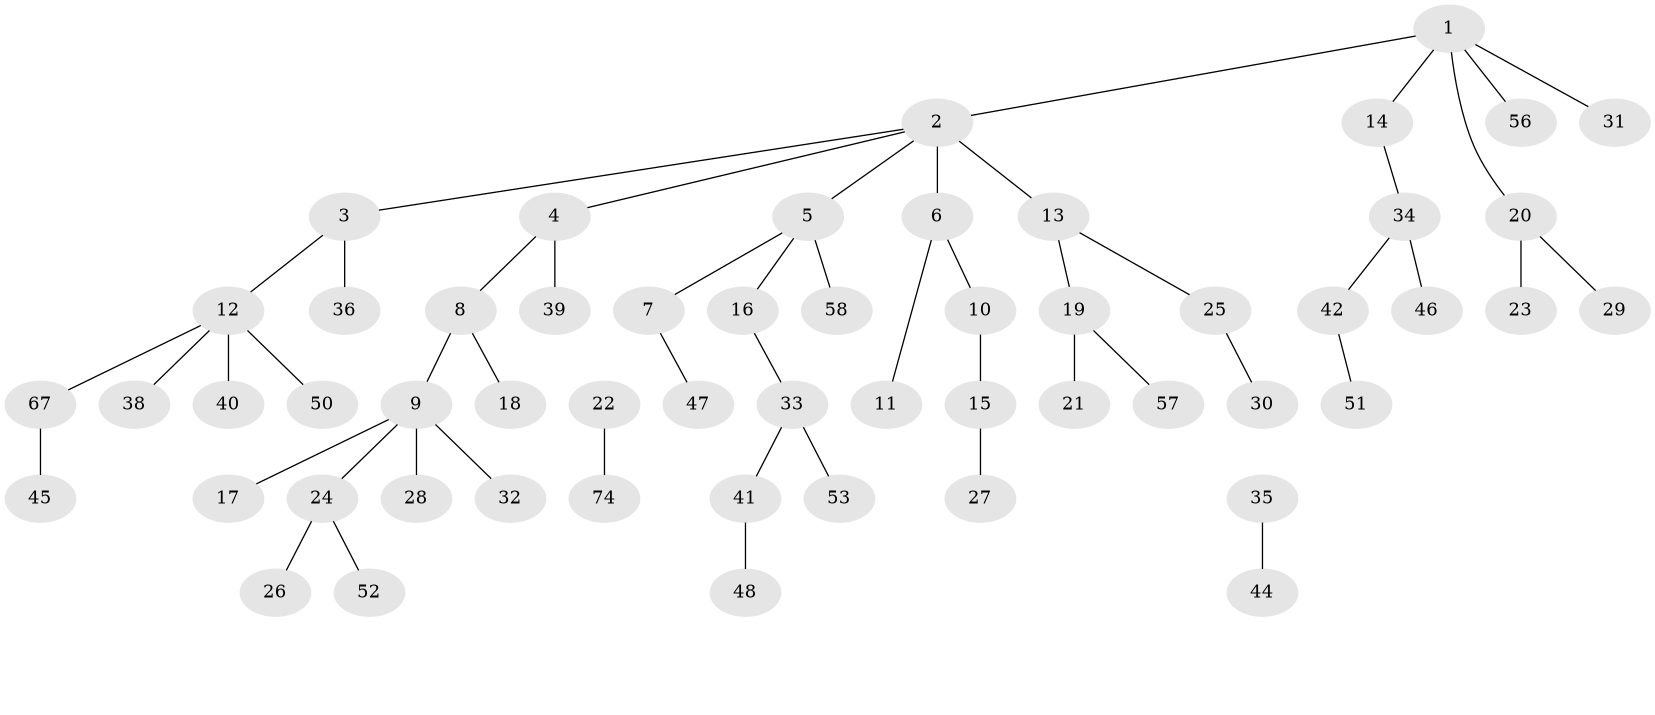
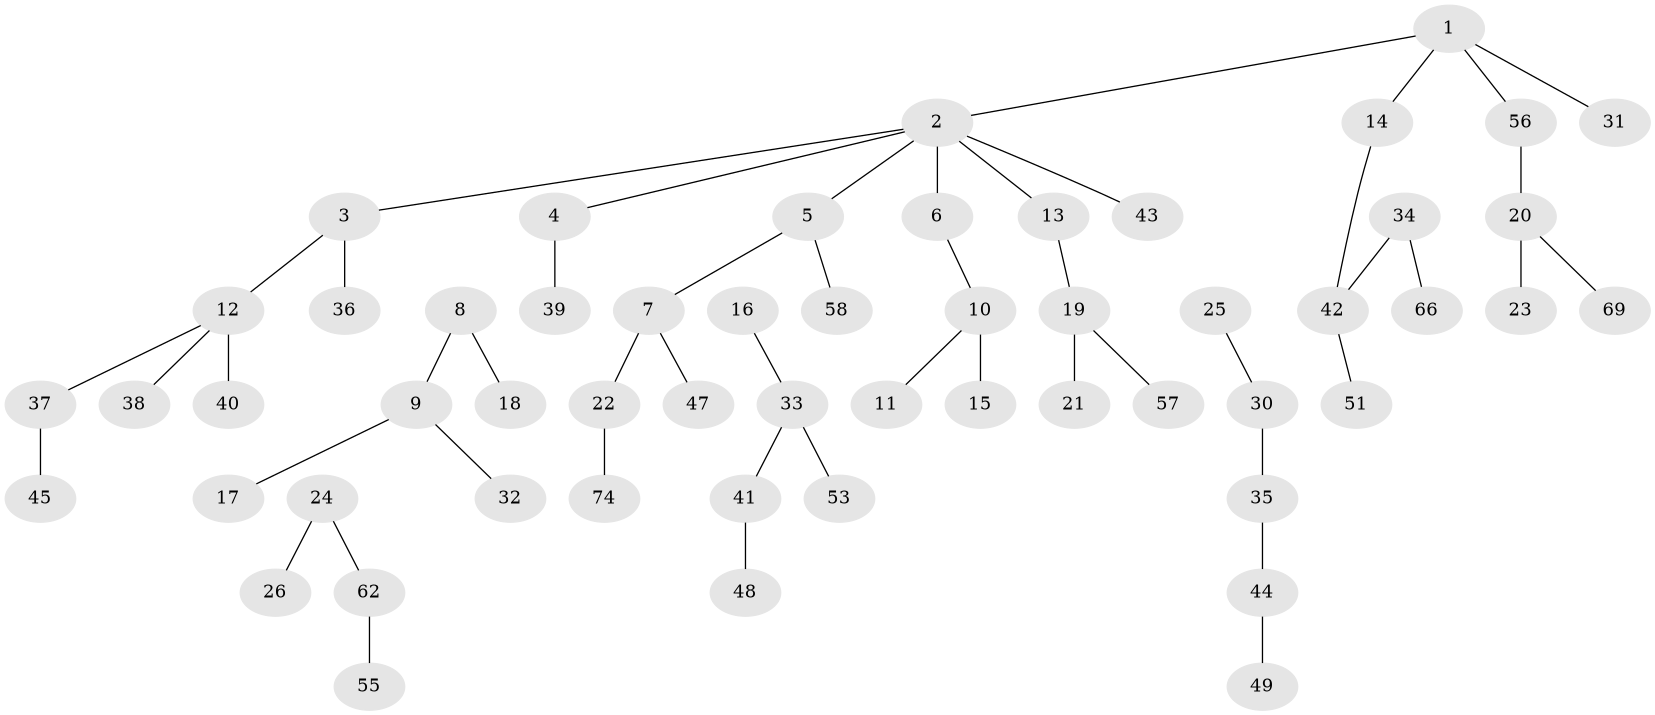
(1467, 128) -> (1521, 170)
(1391, 170) -> (1352, 216)
none -> (1148, 217)
(508, 264) -> none
(775, 264) -> none
(1135, 264) -> none
(912, 311) -> (934, 358)
(1427, 311) -> (1427, 311)
(1615, 311) -> (1615, 311)
none -> (627, 357)
(40, 405) -> (40, 405)
(322, 405) -> none
(370, 452) -> none
none -> (1262, 452)
(416, 499) -> none
(980, 499) -> none
(369, 593) -> (369, 593)
none -> (369, 687)
none -> (1262, 687)
